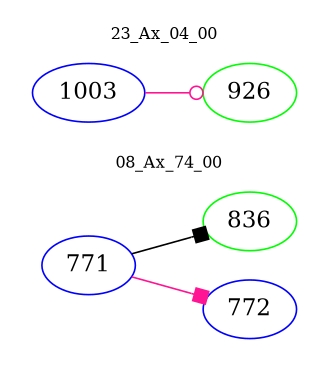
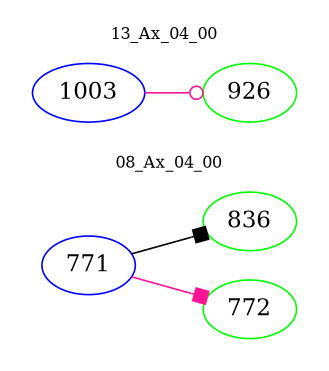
(164, 35) -> (164, 35)
(169, 164) -> (169, 164)
(250, 309) -> (250, 309)
